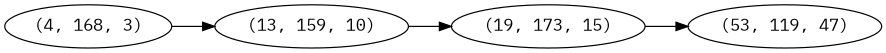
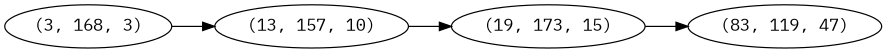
(88, 26) -> (88, 26)
(312, 26) -> (312, 26)
(785, 26) -> (785, 26)
